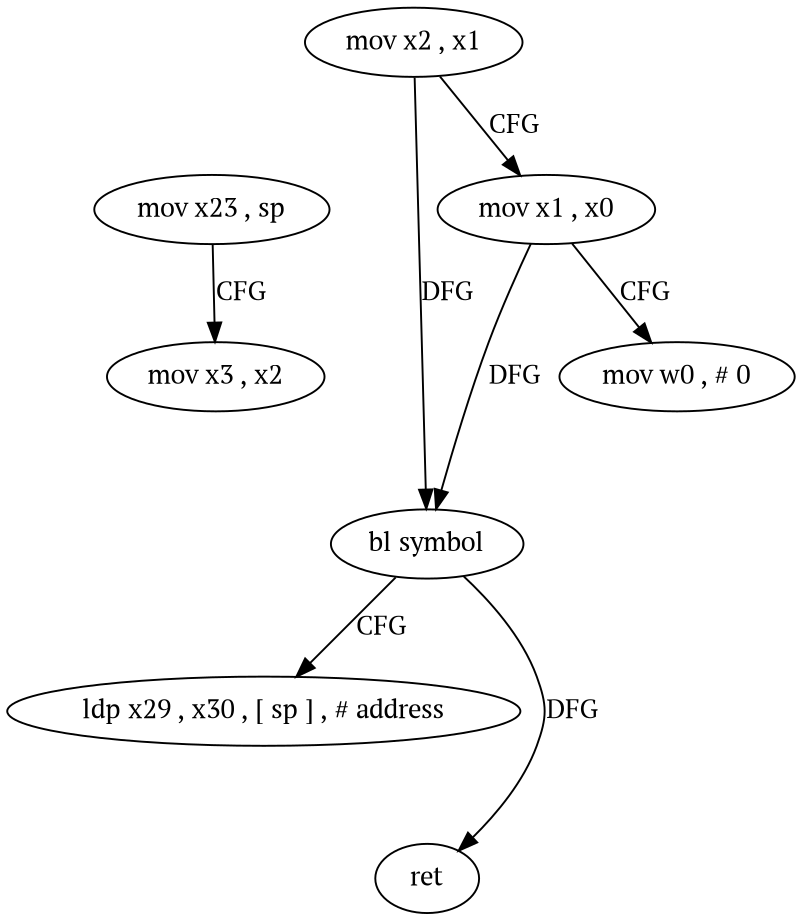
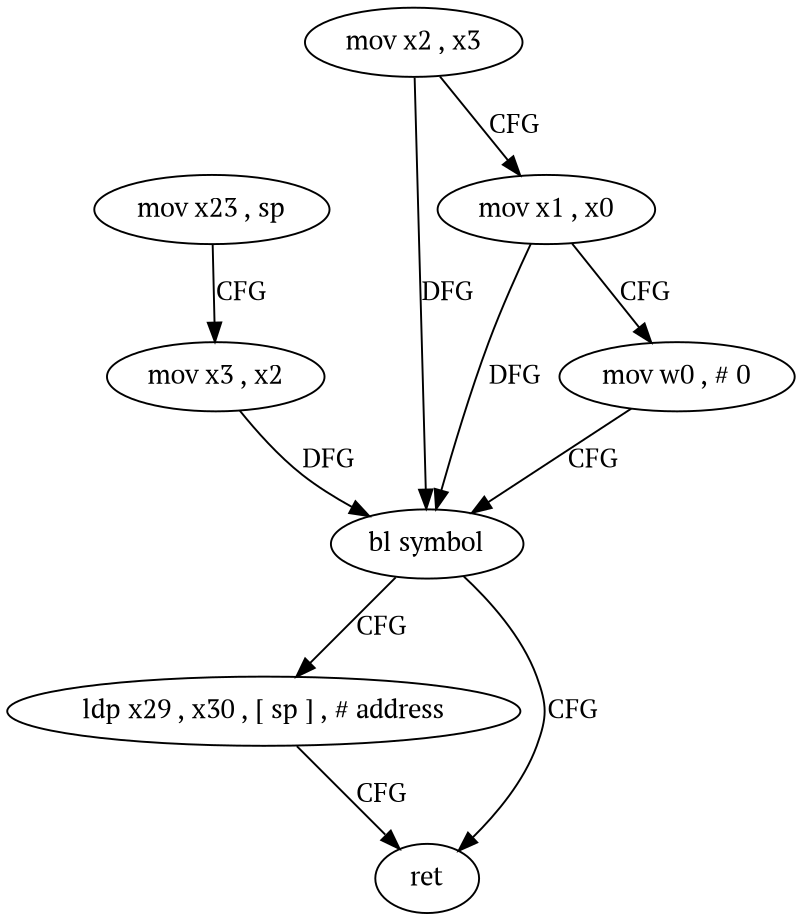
(414, 42) -> (414, 42)
none -> (560, 455)
none -> (291, 465)
(573, 711) -> (573, 711)
none -> (341, 790)
